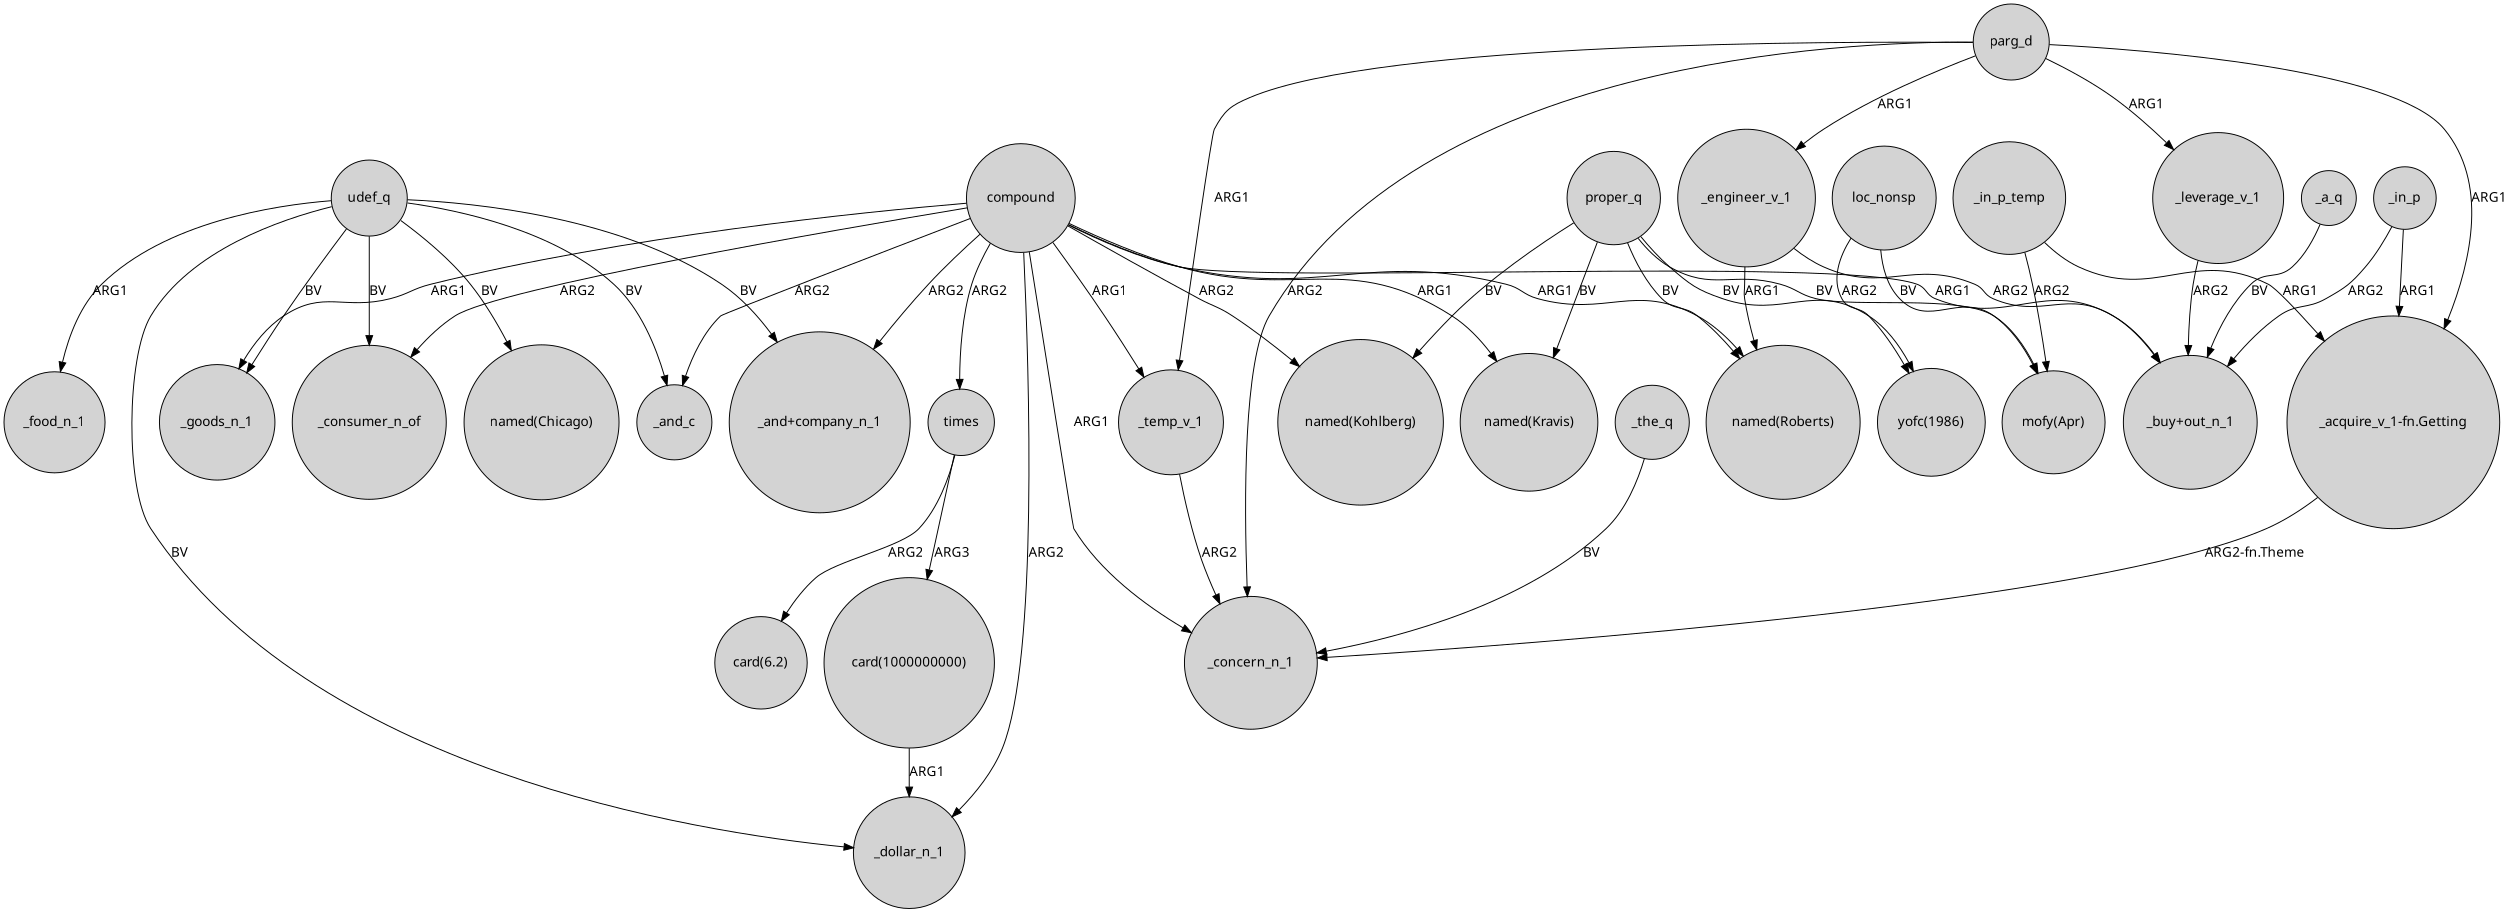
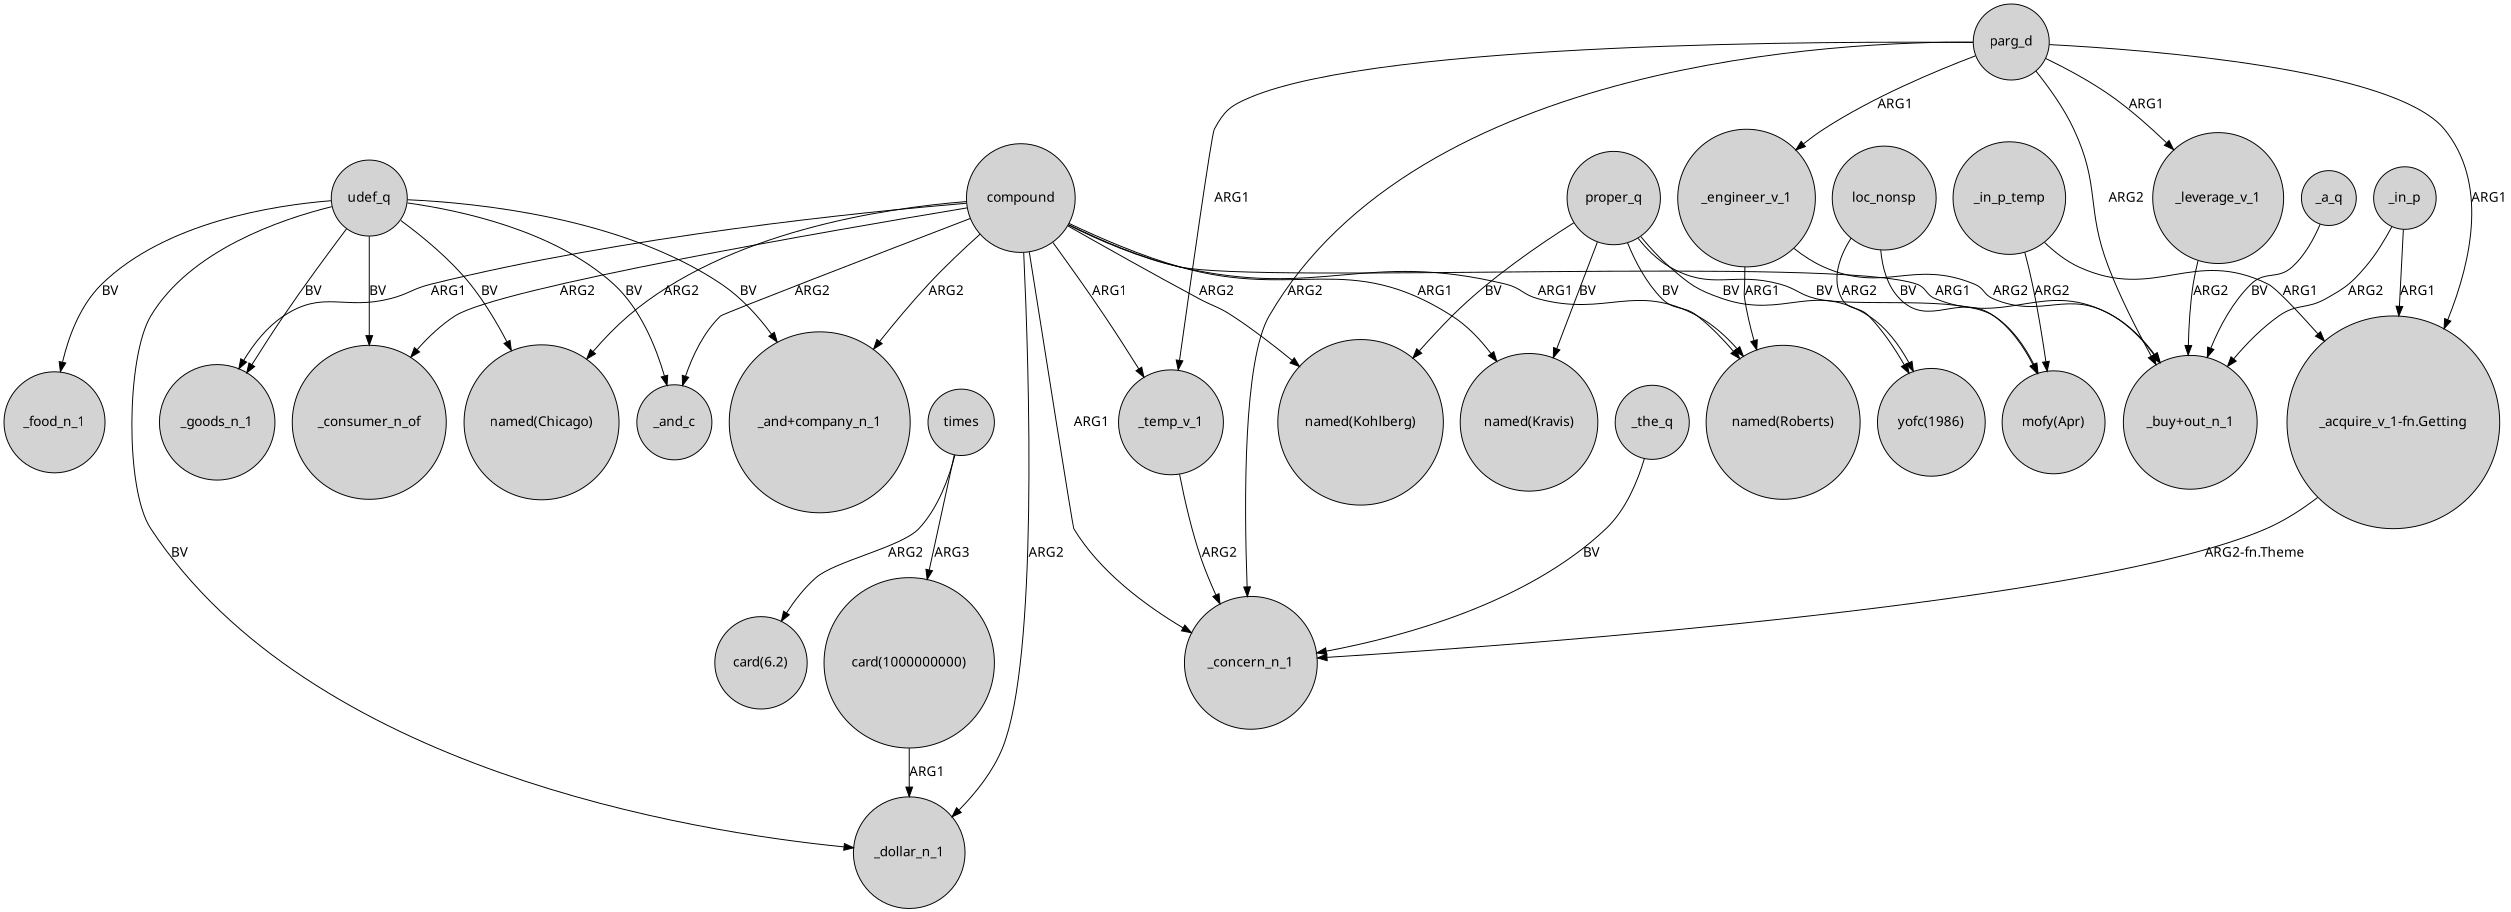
none -> (2095, 212)
(110, 291) -> (110, 291)
(966, 309) -> (804, 229)
